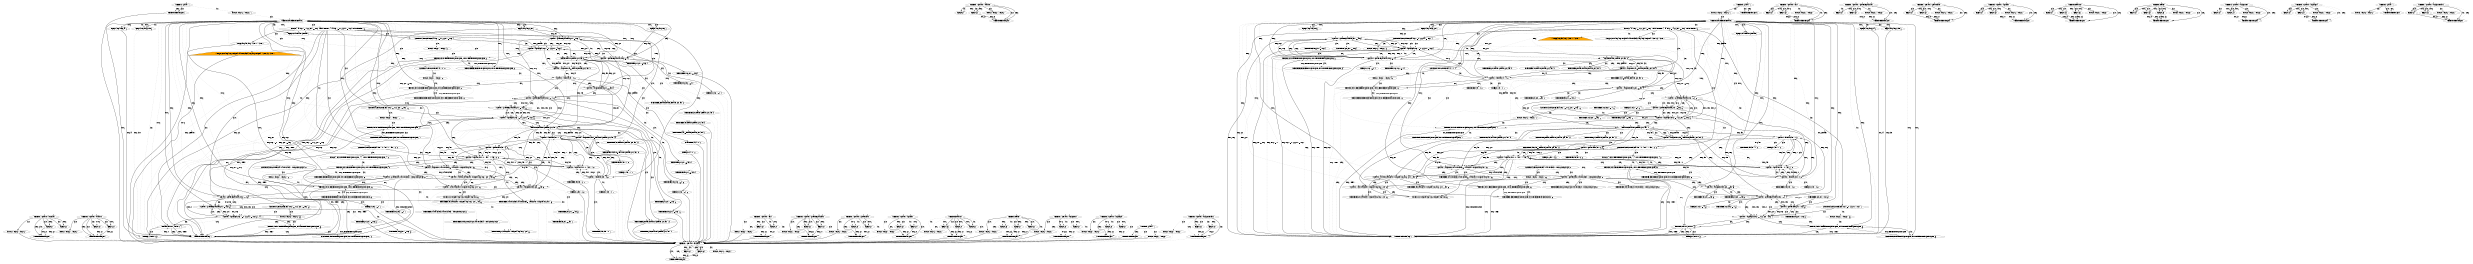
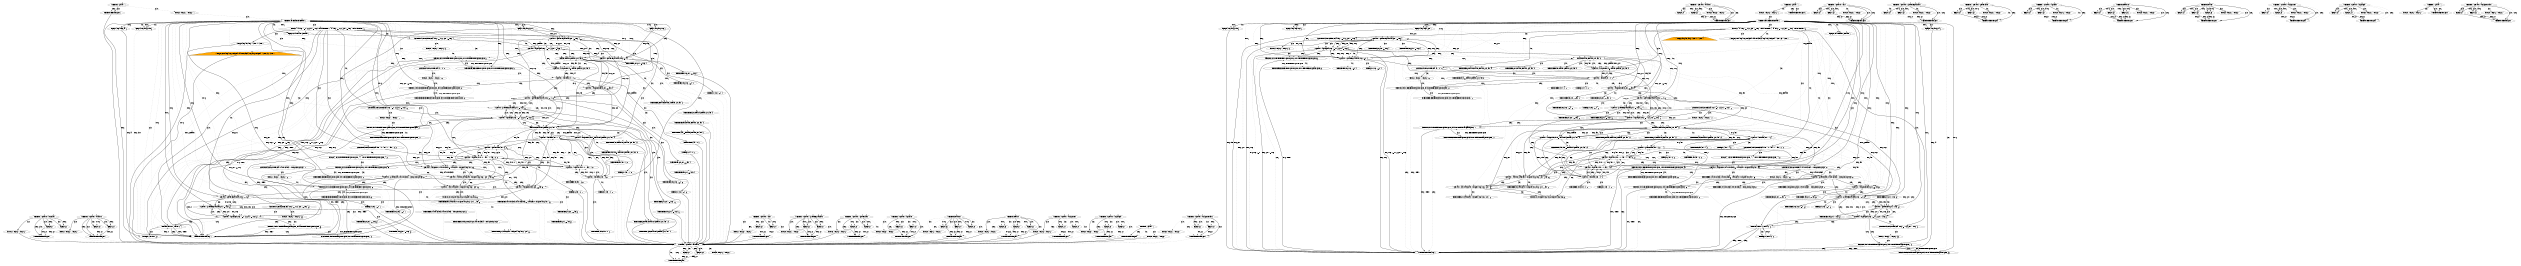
(1804, 213) -> (1884, 222)
(1783, 214) -> (1886, 214)
